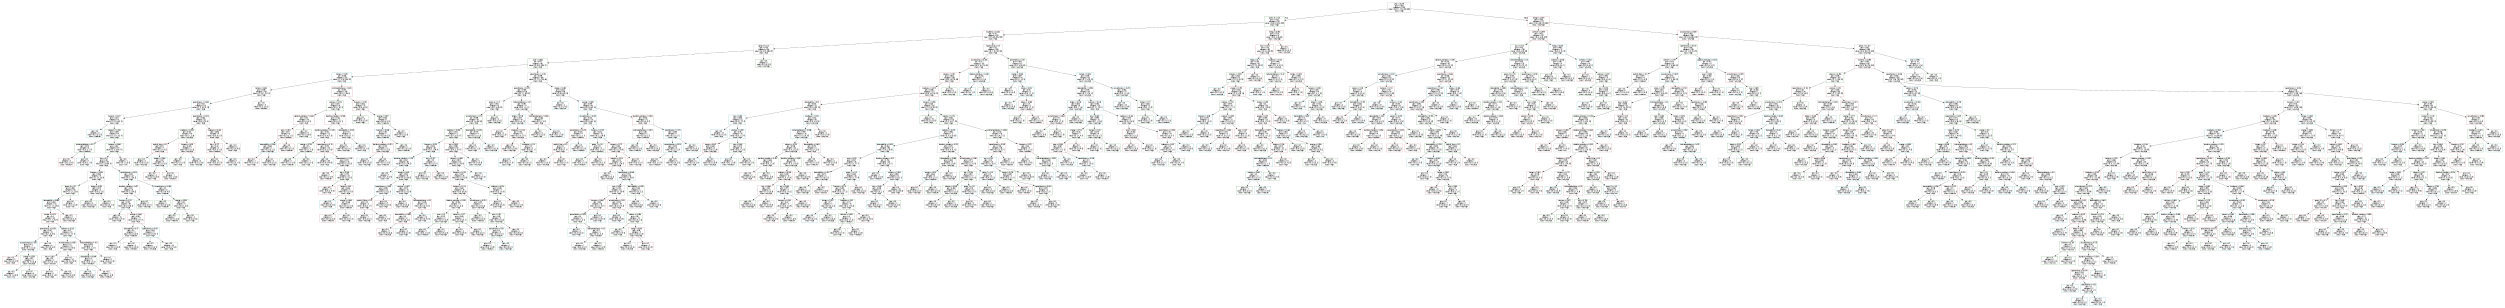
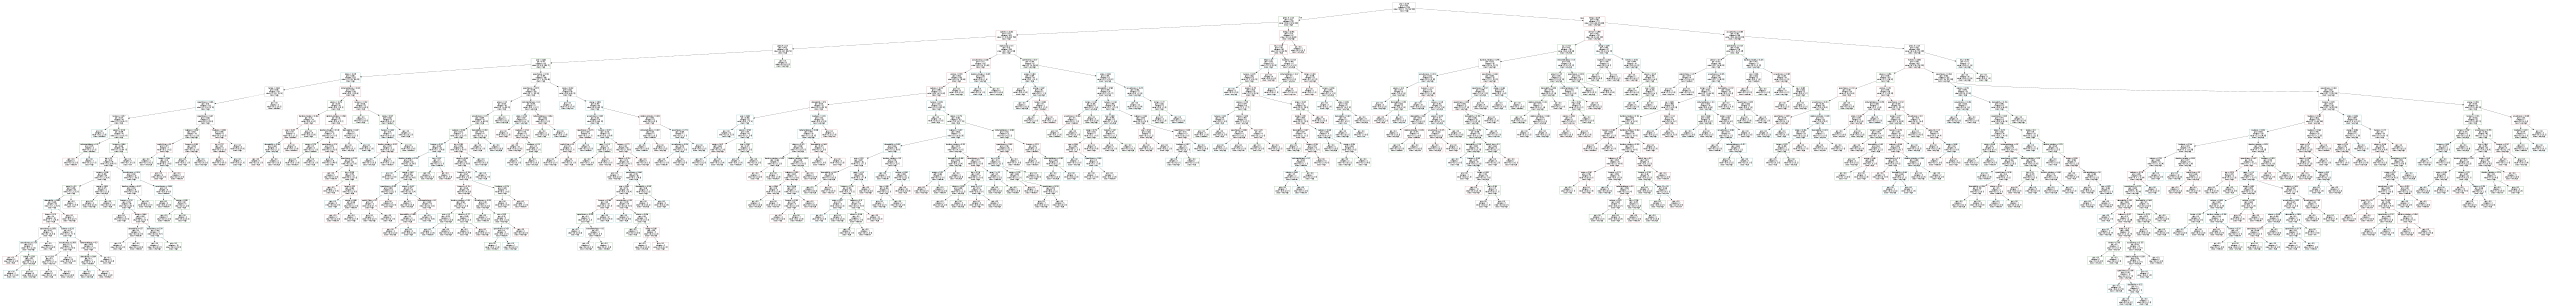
none -> (1257, 148)
